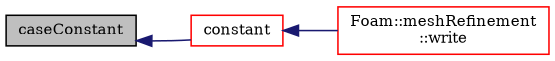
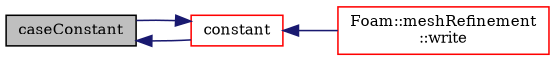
none -> (156, 20)
